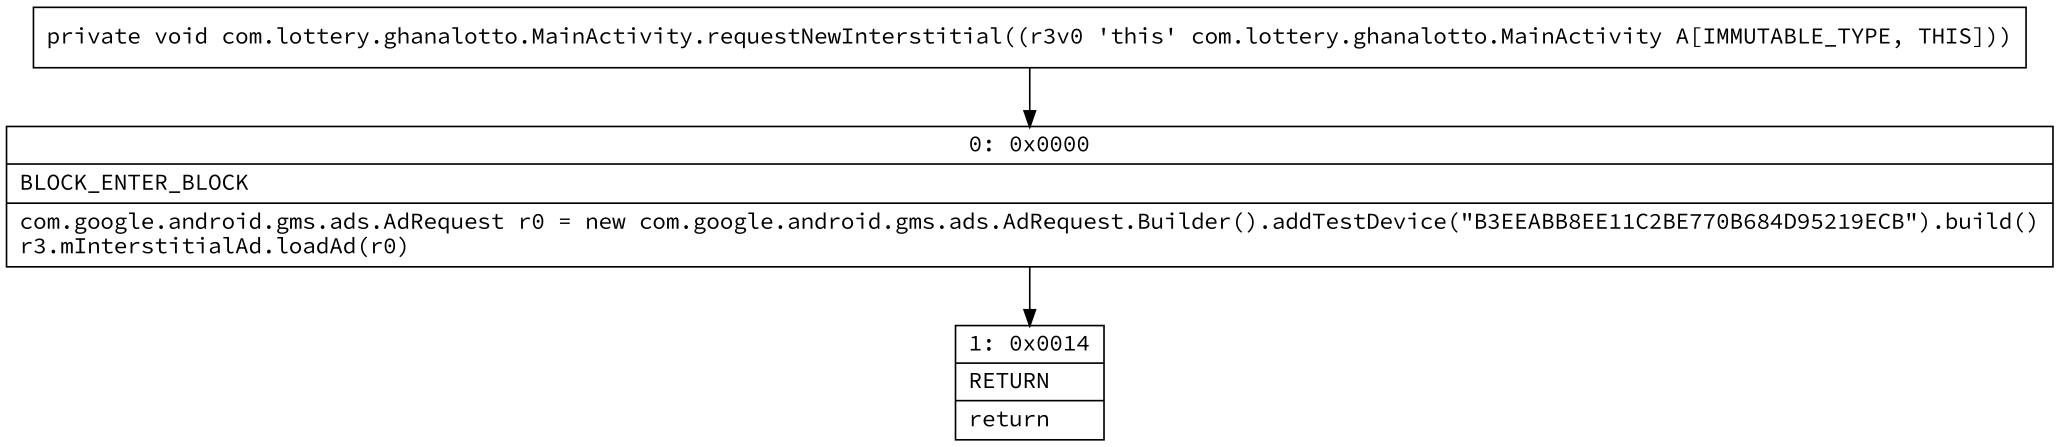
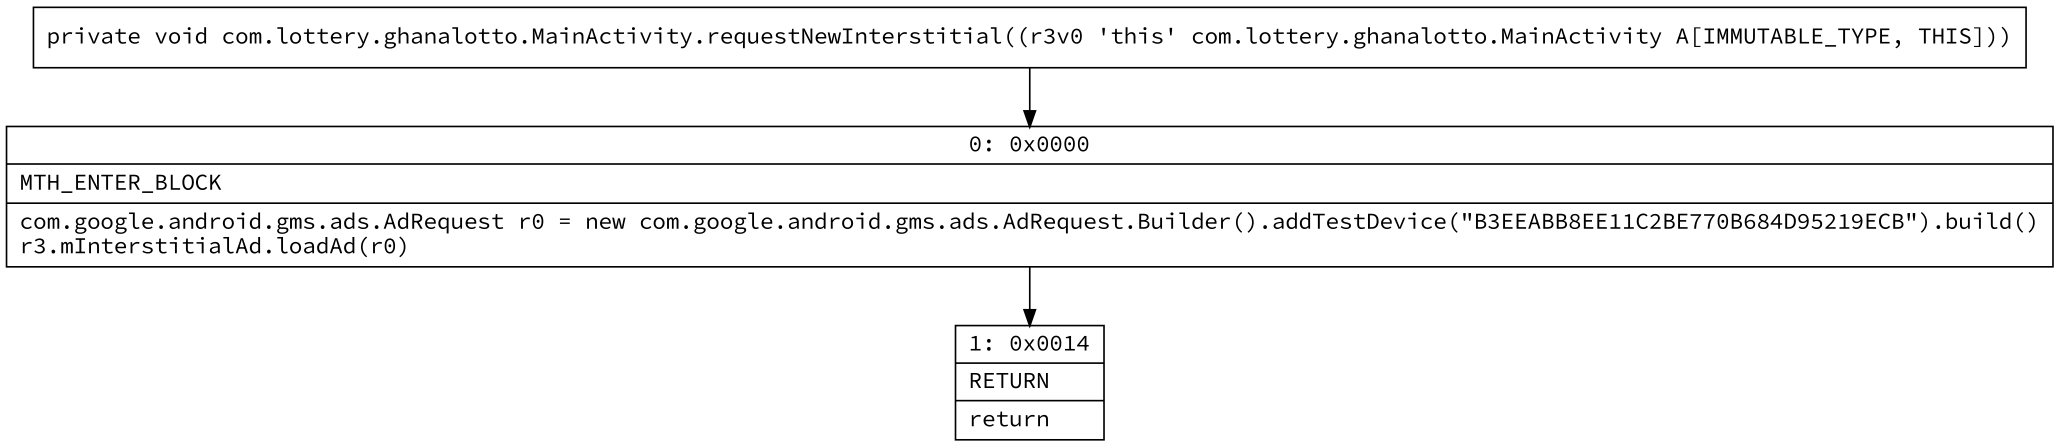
(135, 183) -> (121, 183)
